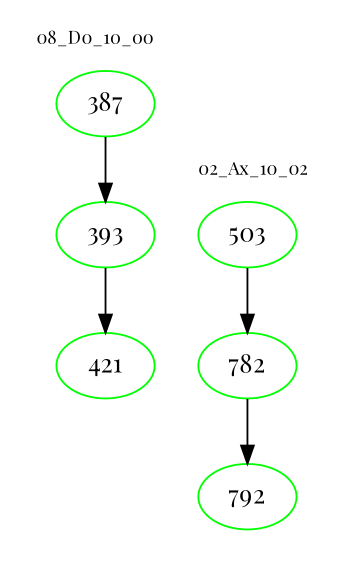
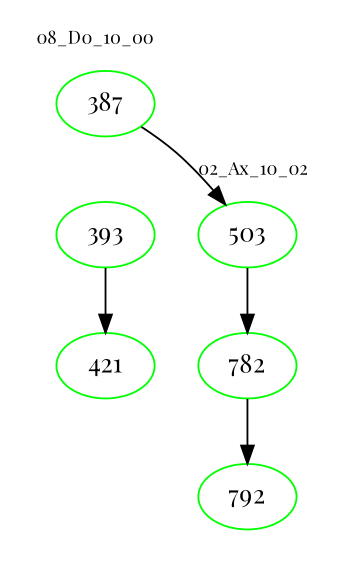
(106, 160) -> (195, 171)
